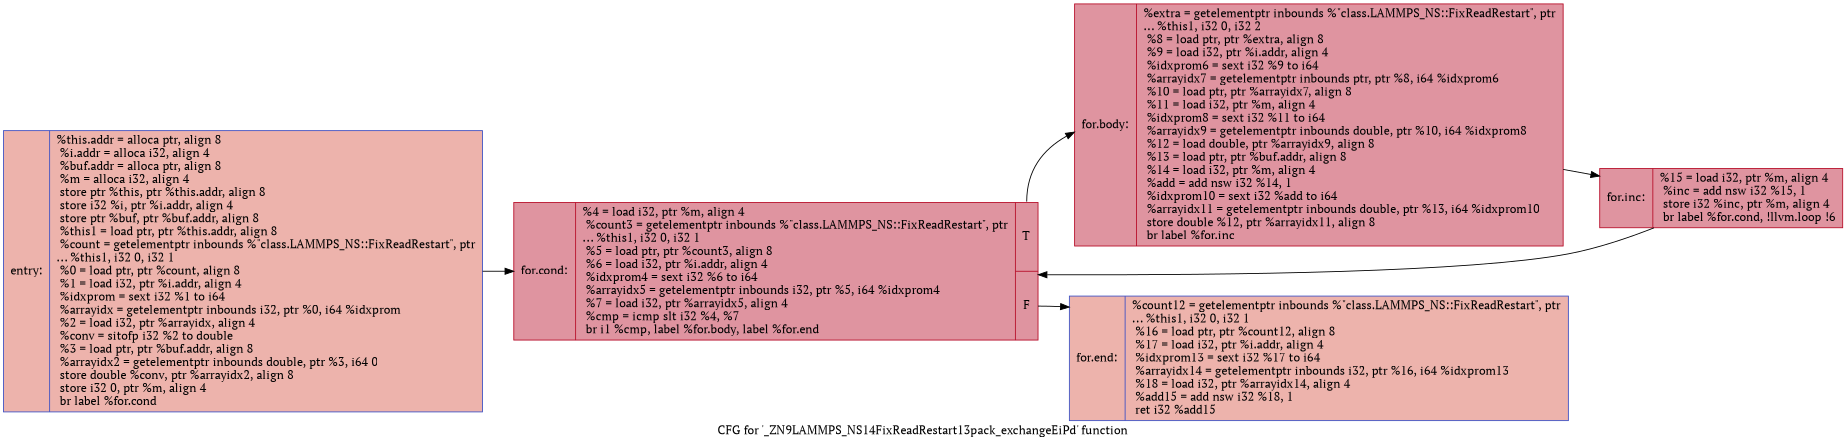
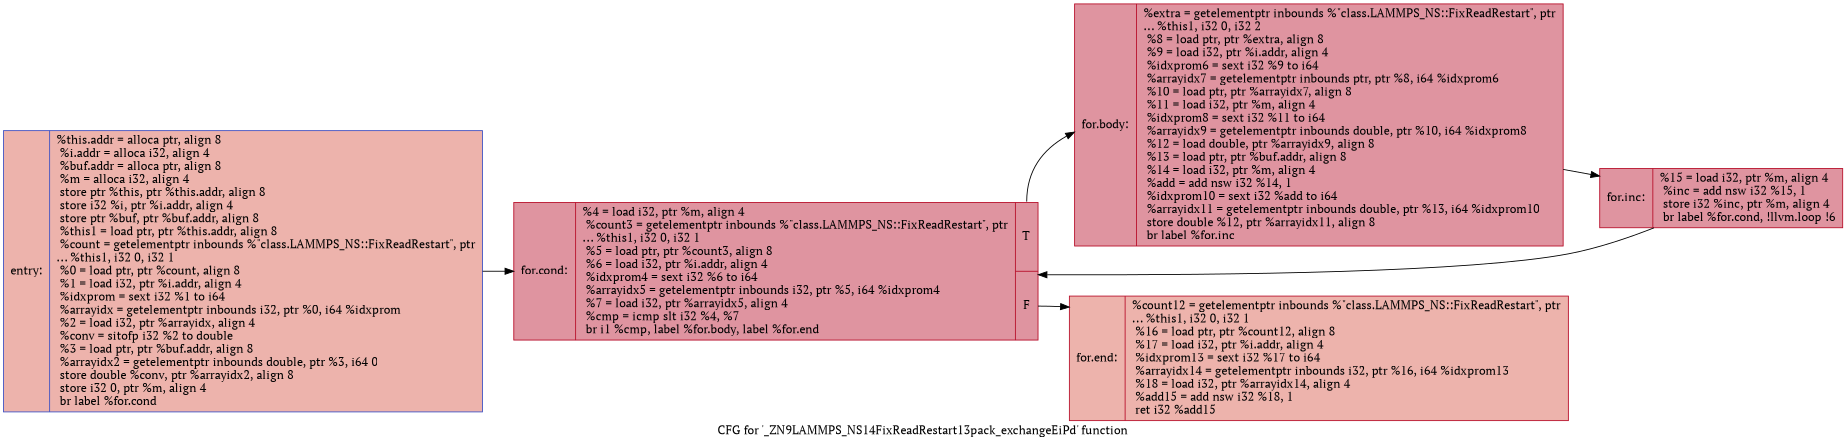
(1319, 358) -> (1319, 358)
